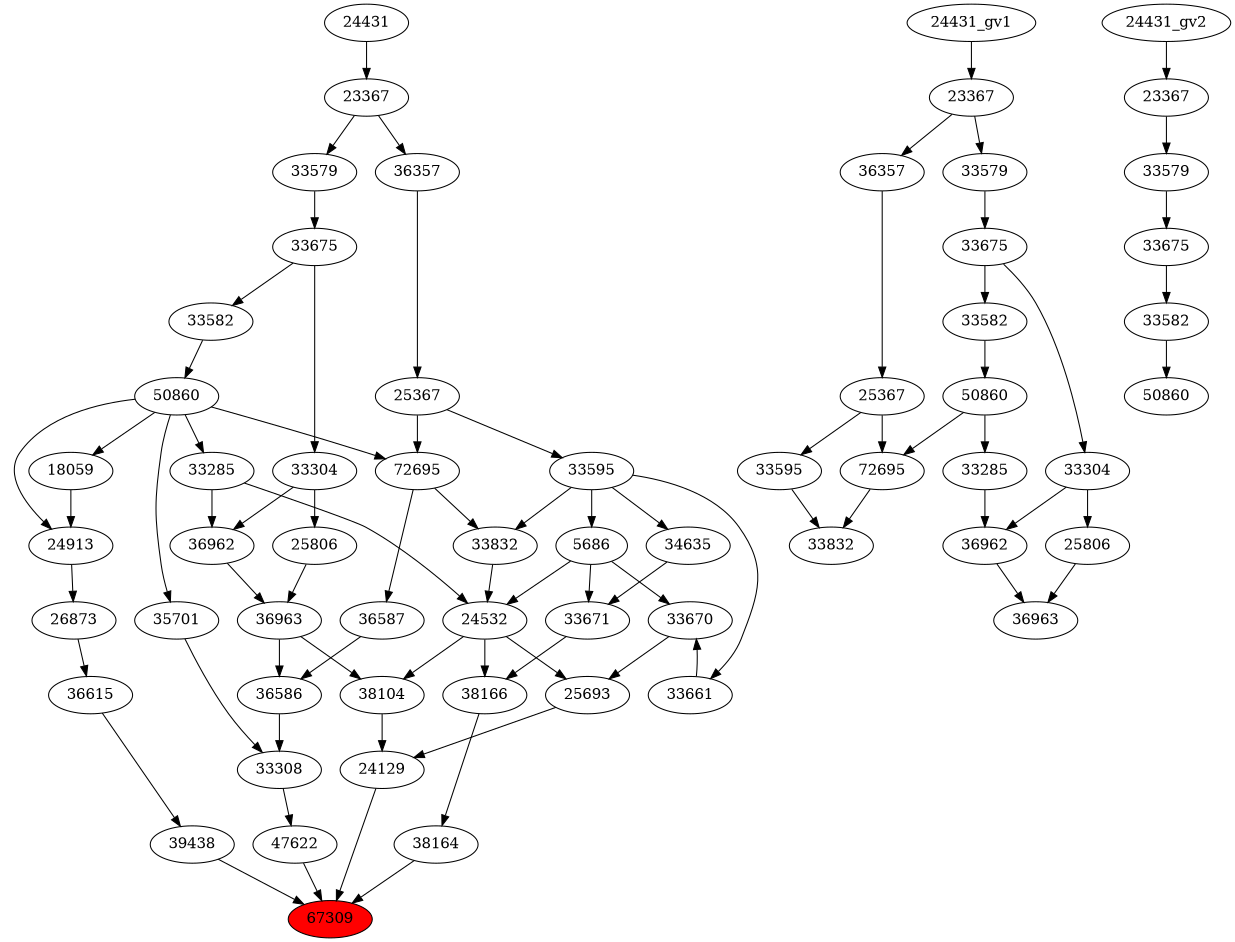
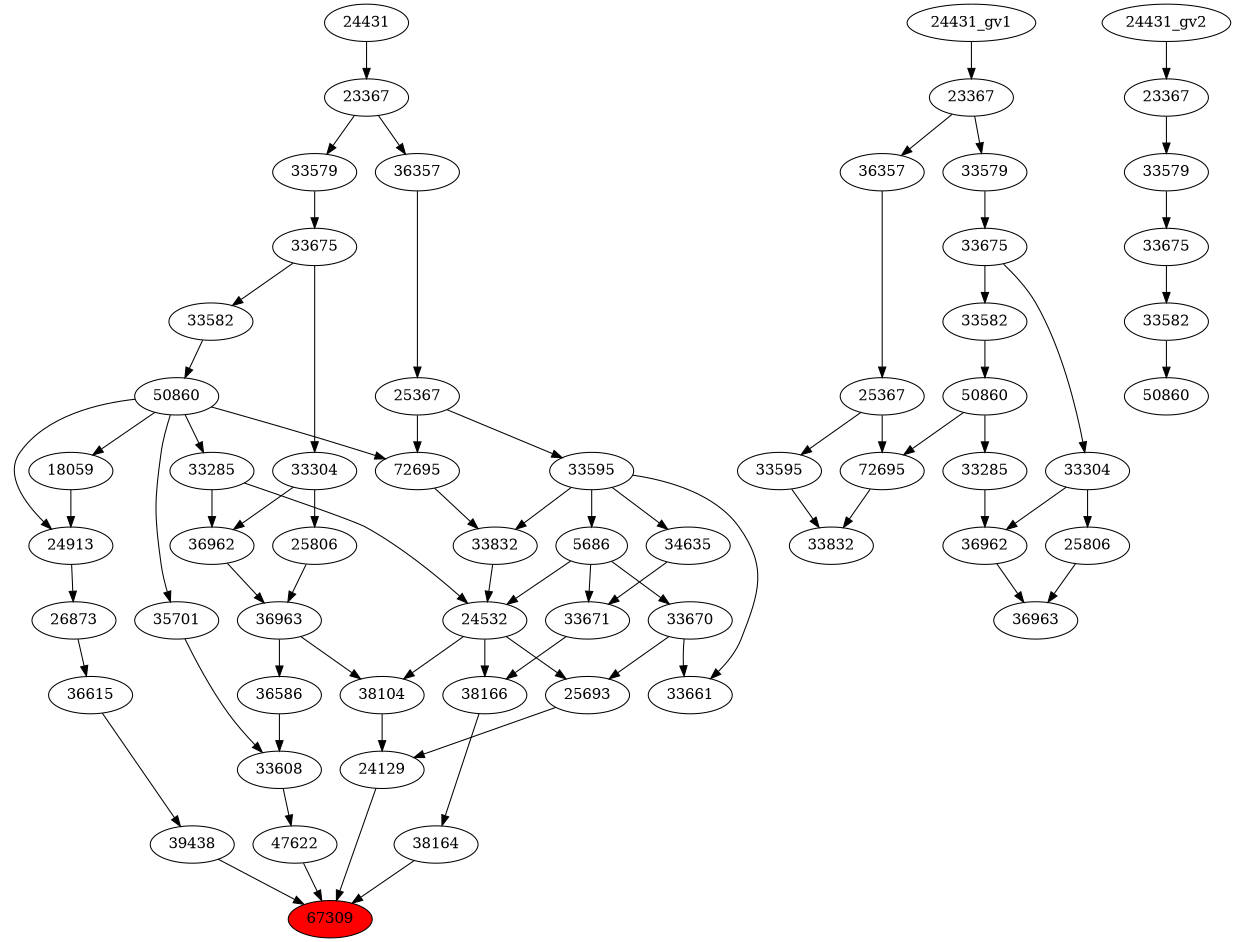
(382, 620) -> none
(697, 663) -> (683, 652)
(279, 770) -> (279, 770)
